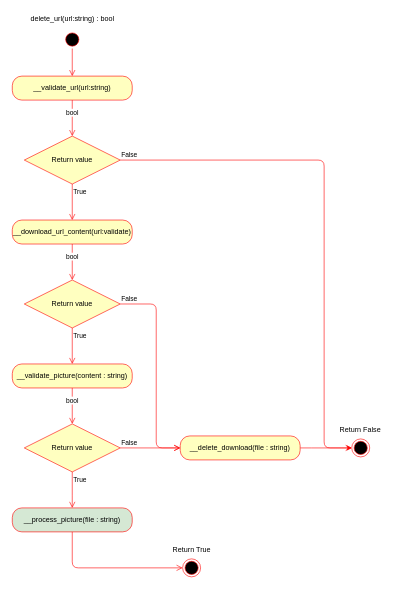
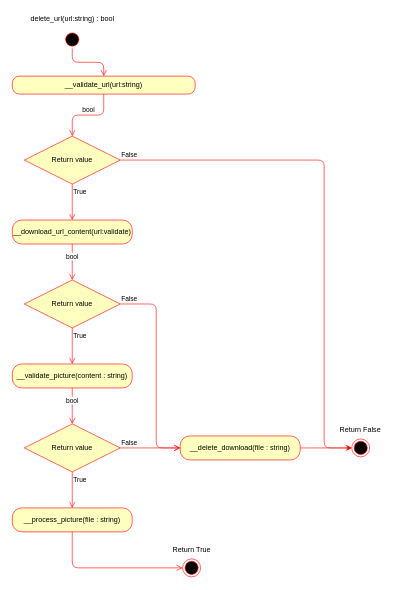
(72, 88) -> (104, 85)
(72, 520) -> (72, 520)
